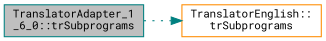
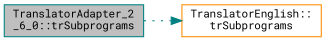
(74, 21) -> (74, 21)
